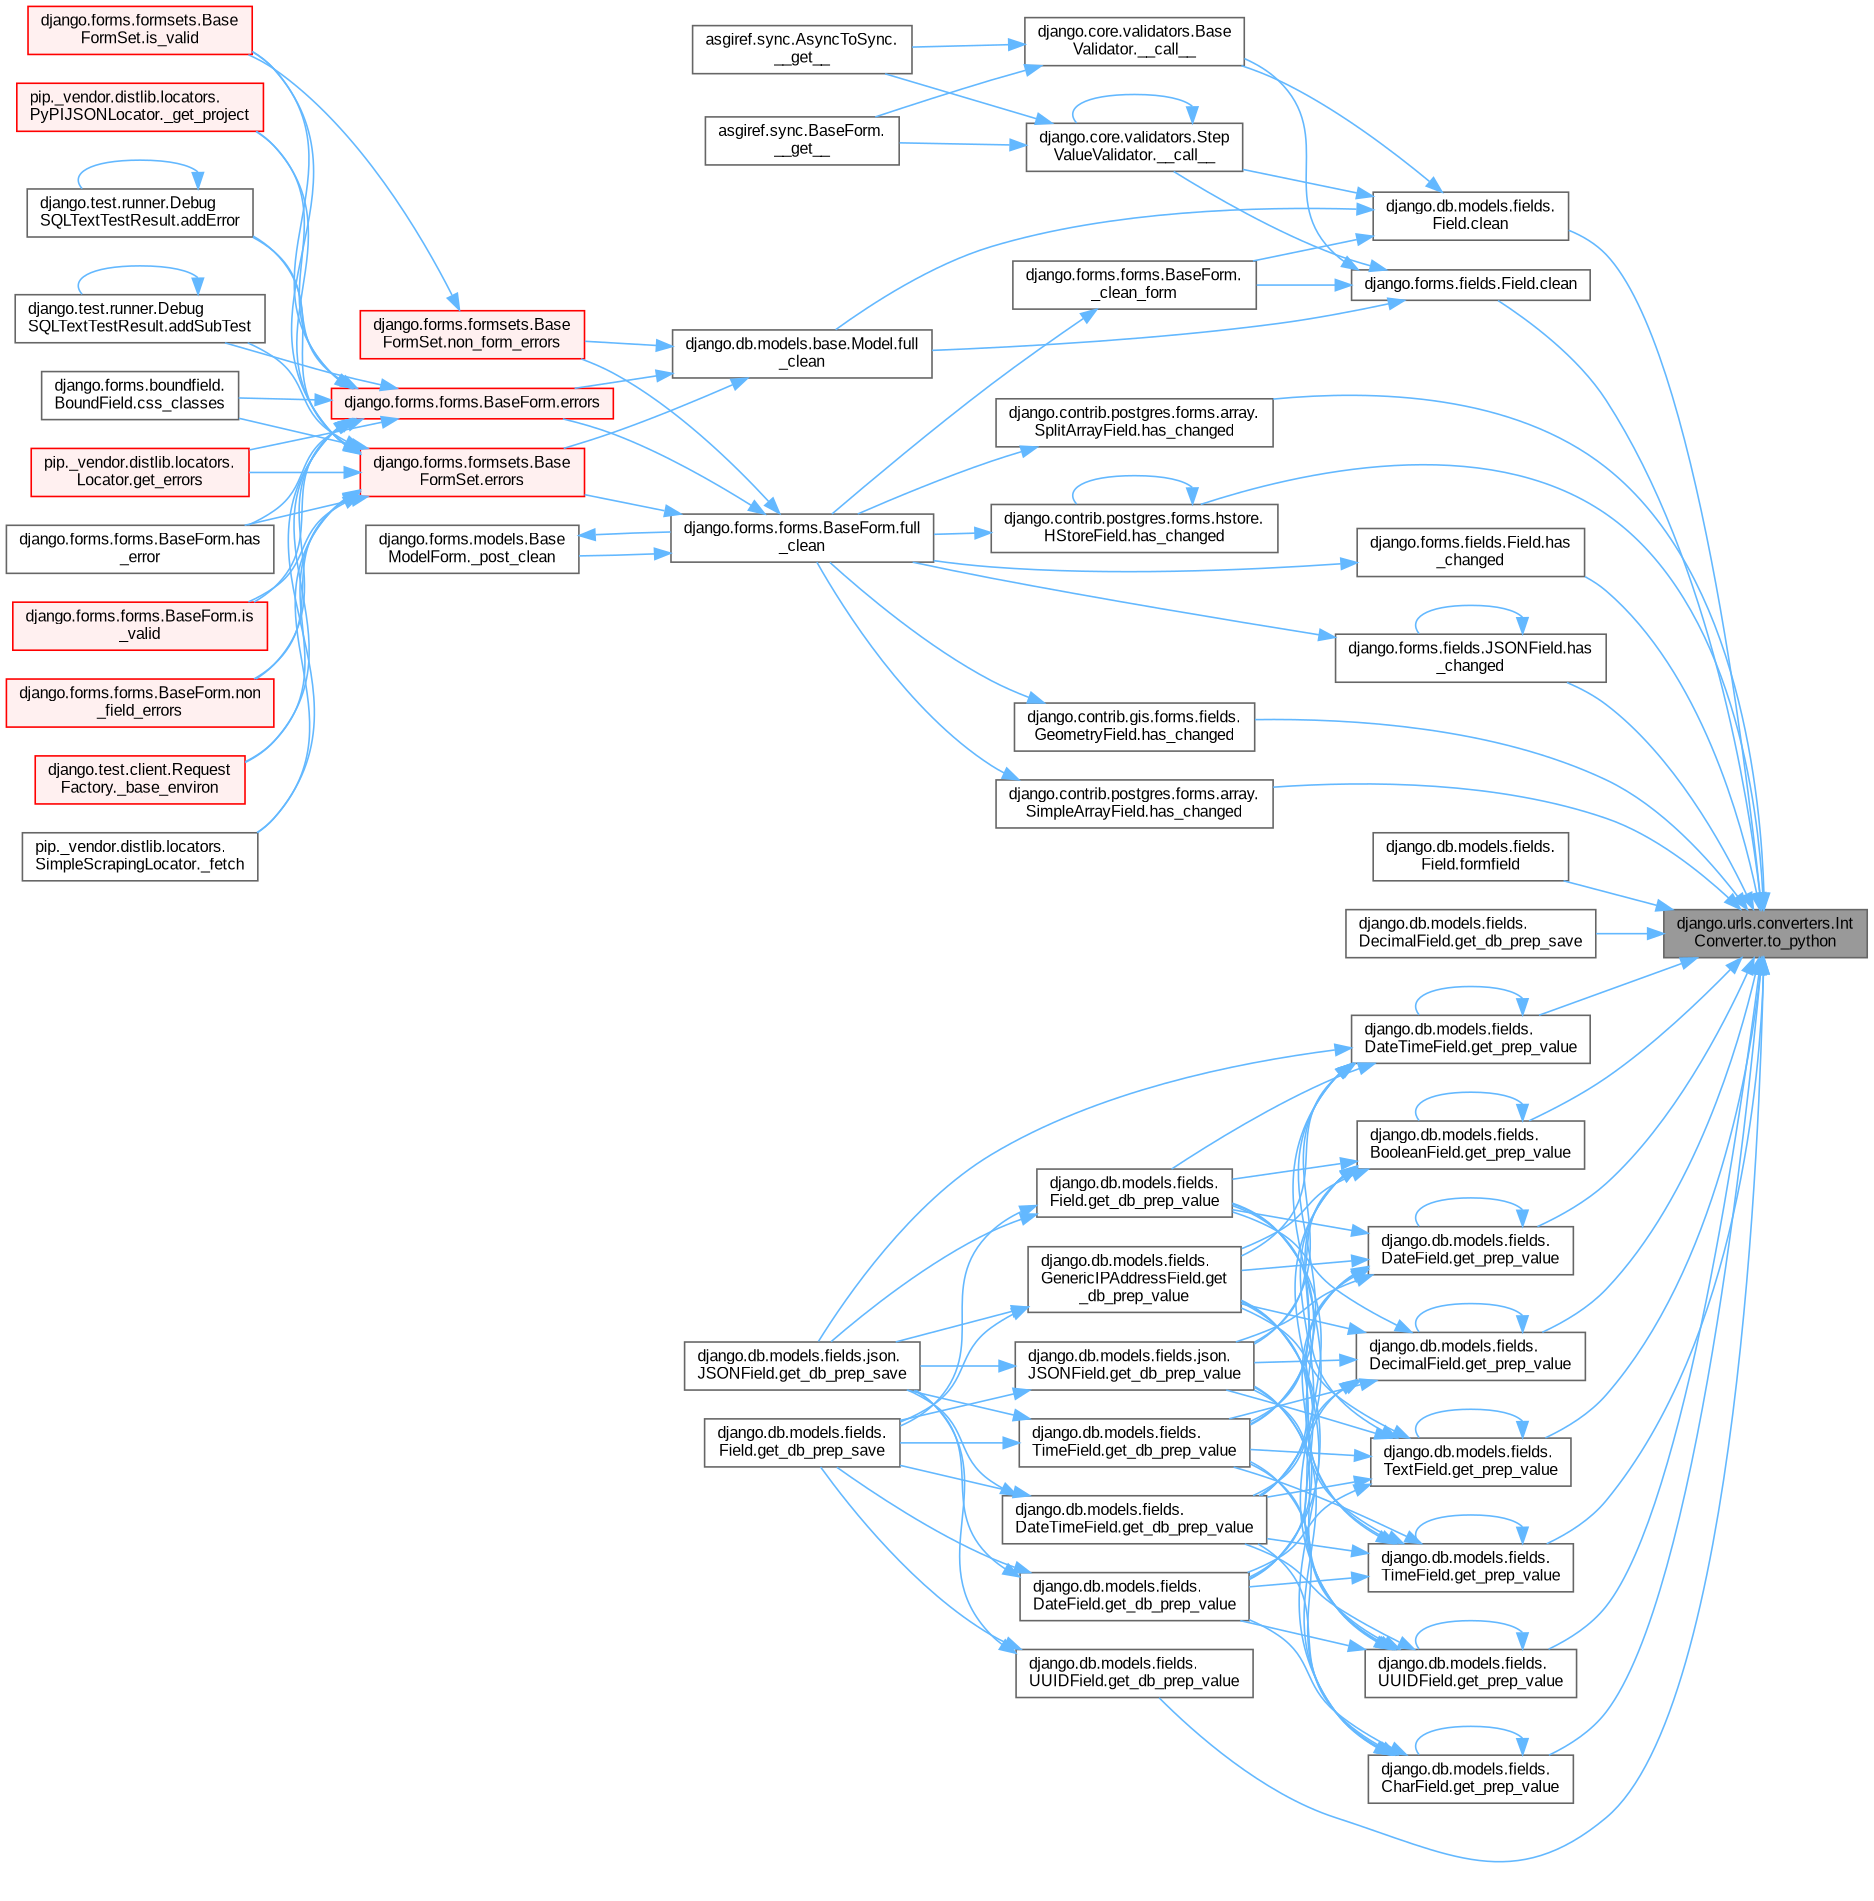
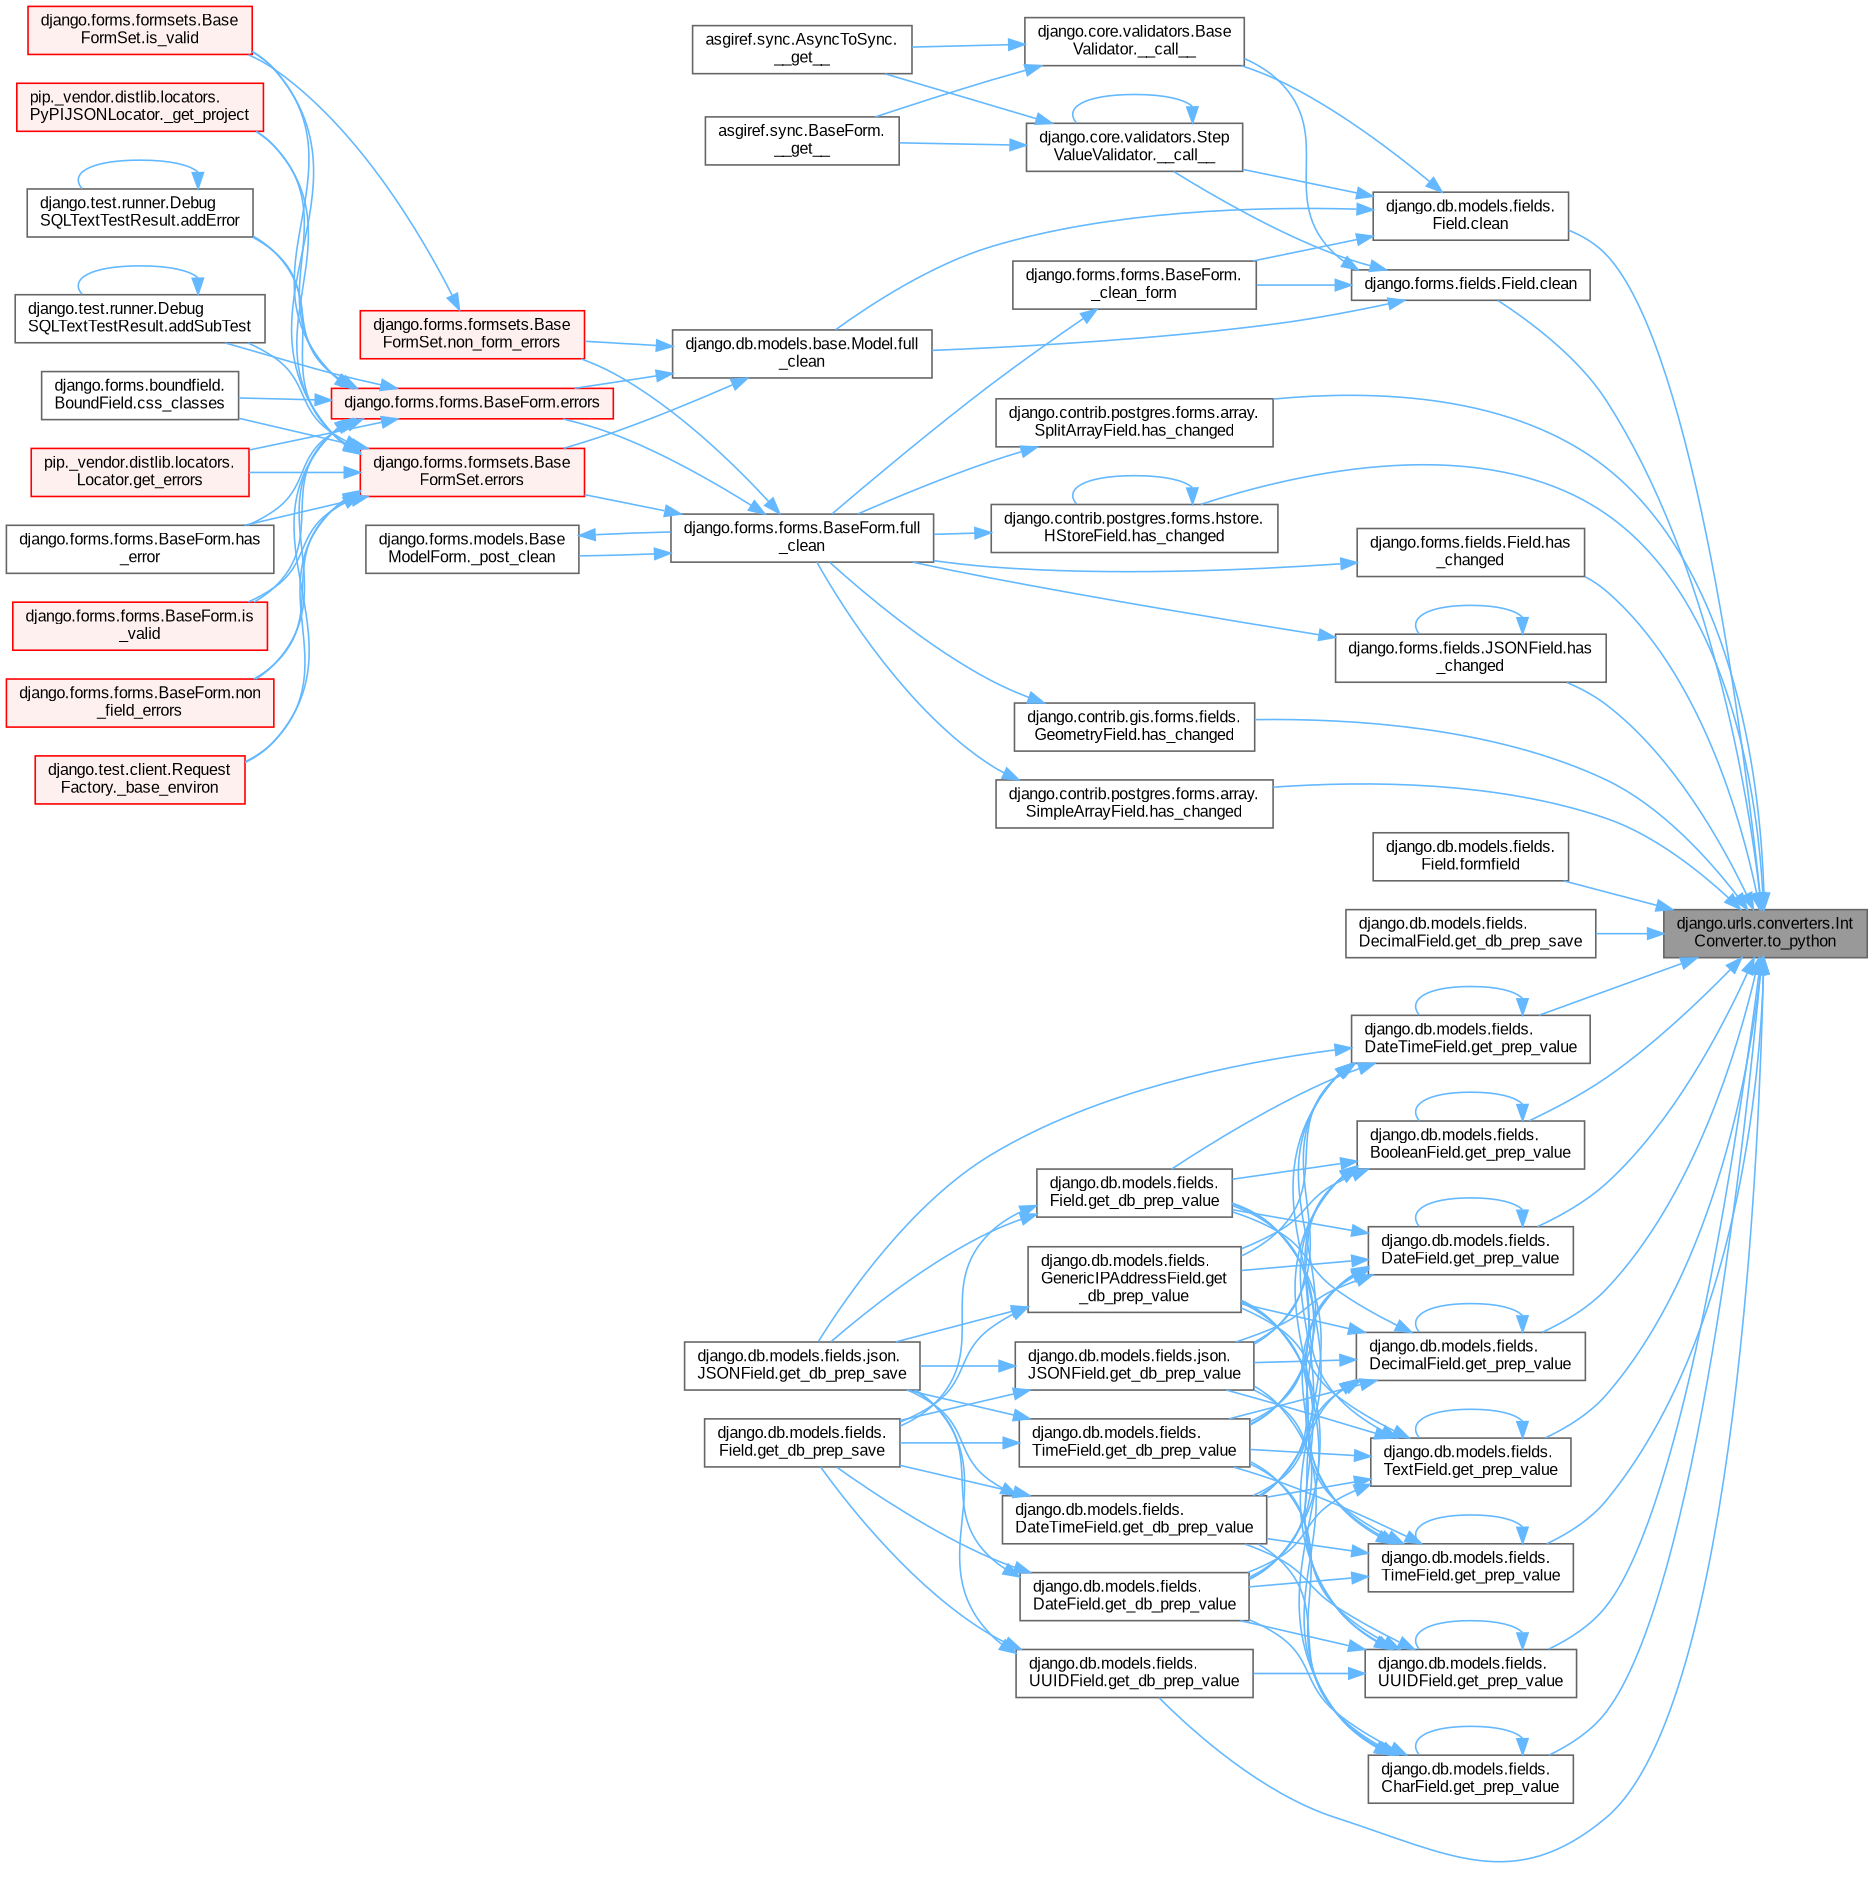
(140, 857) -> none
(1309, 1519) -> (1296, 1674)
